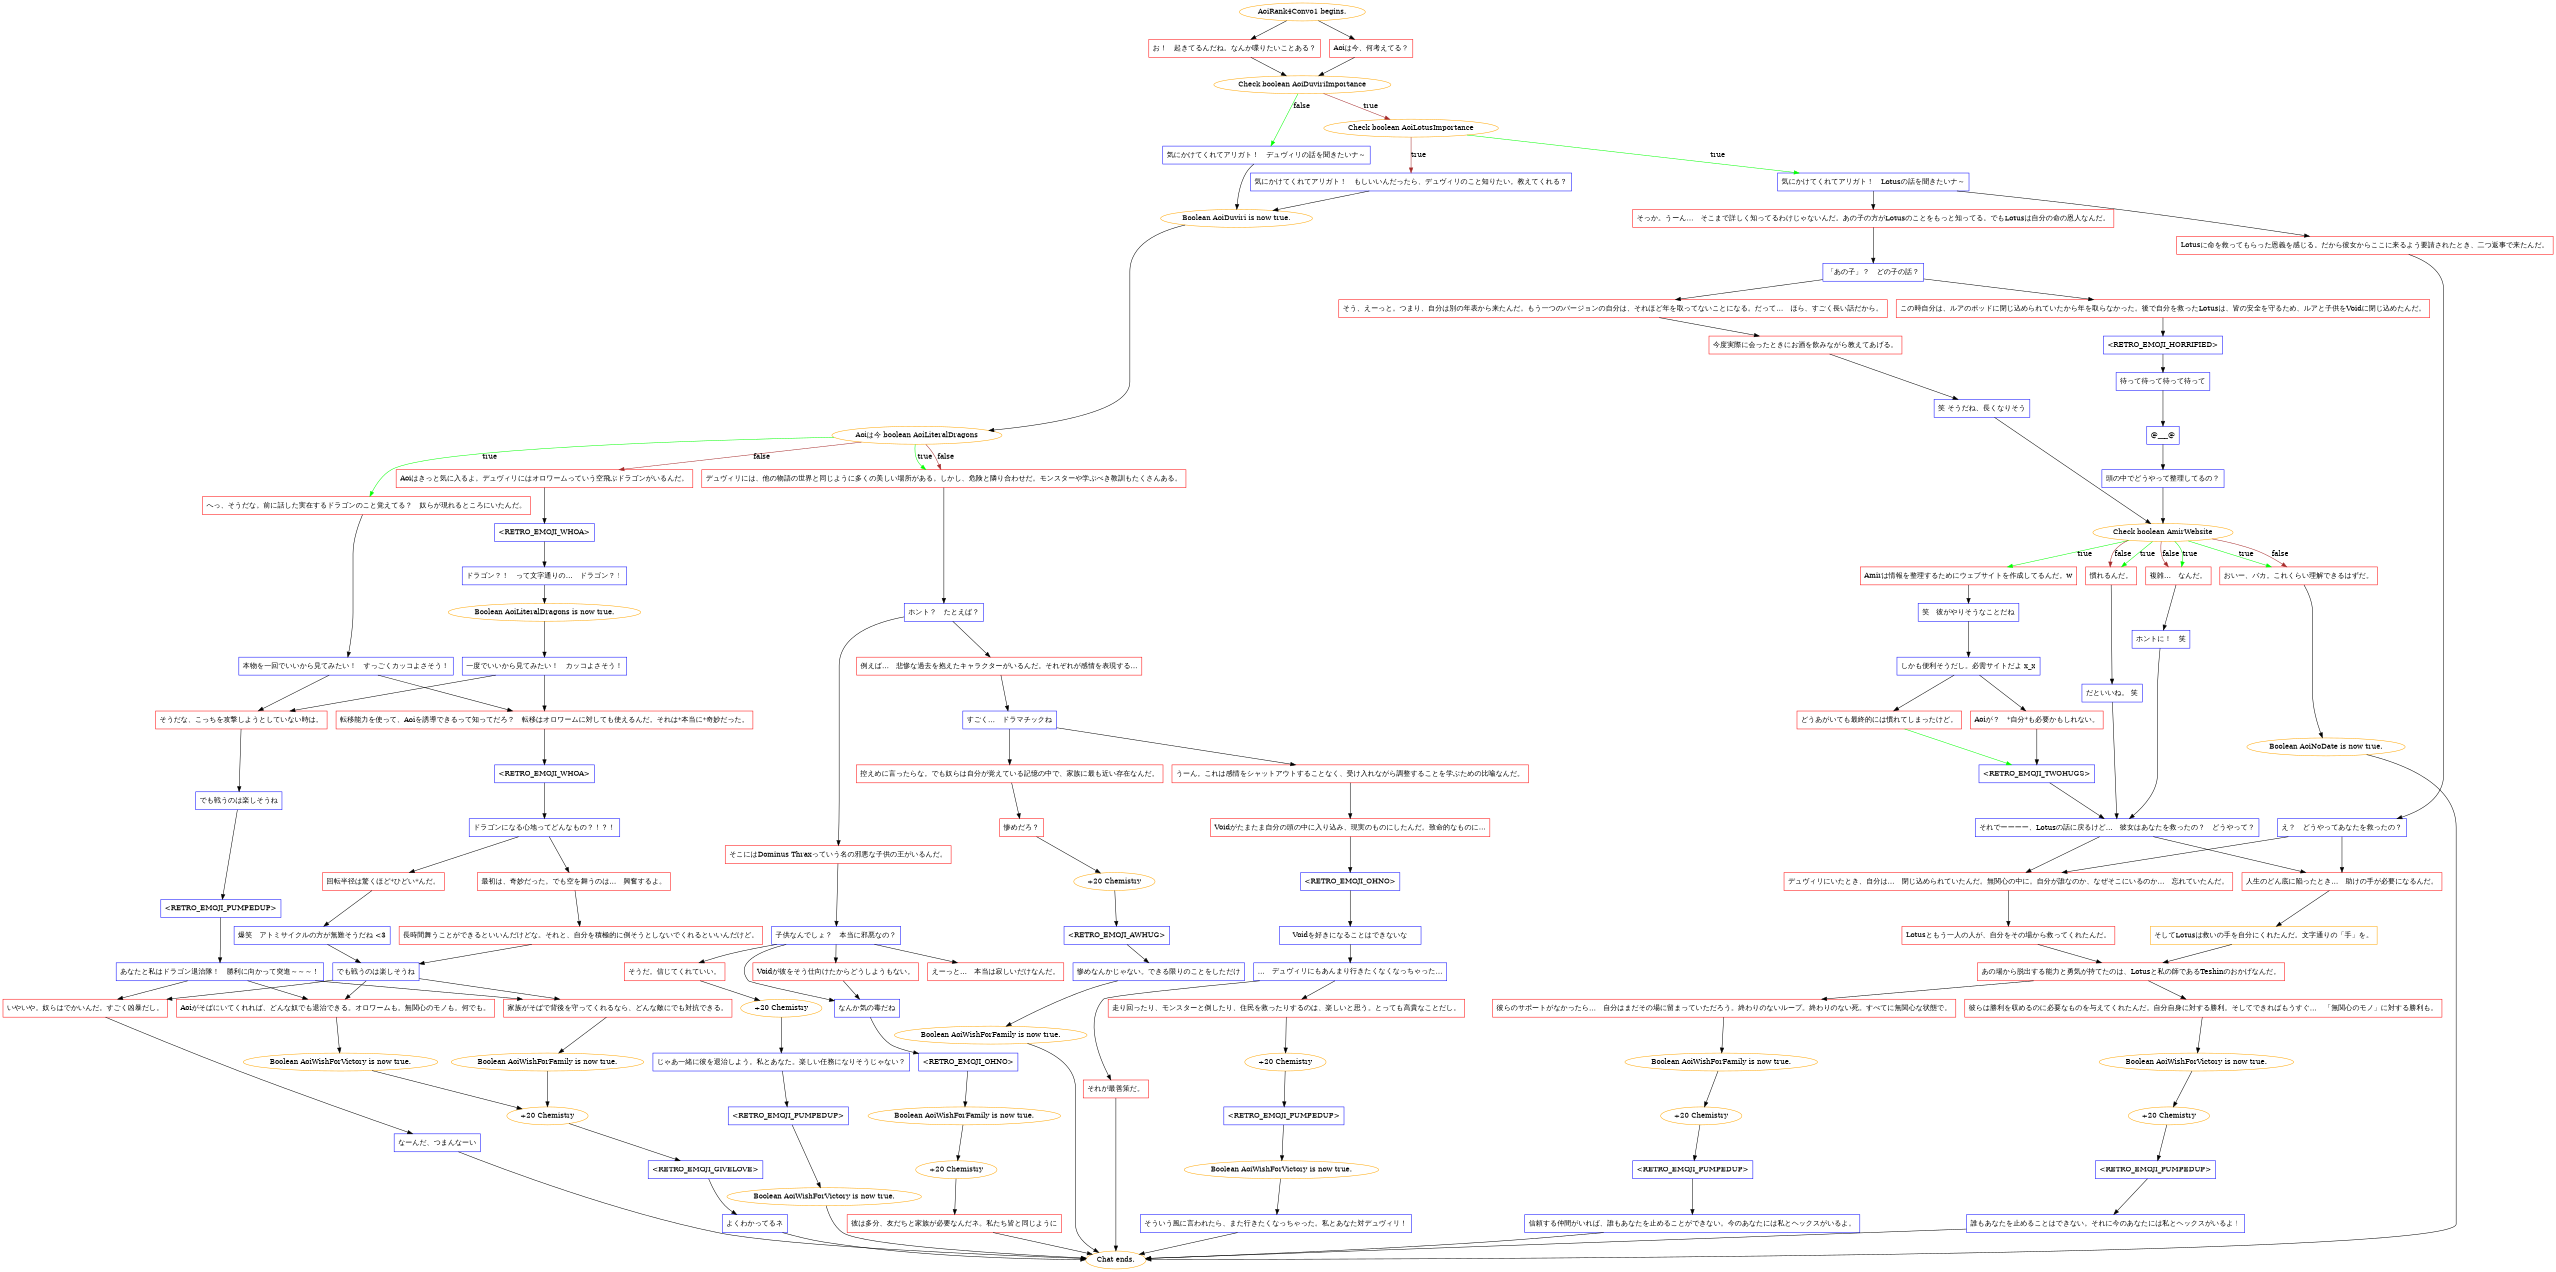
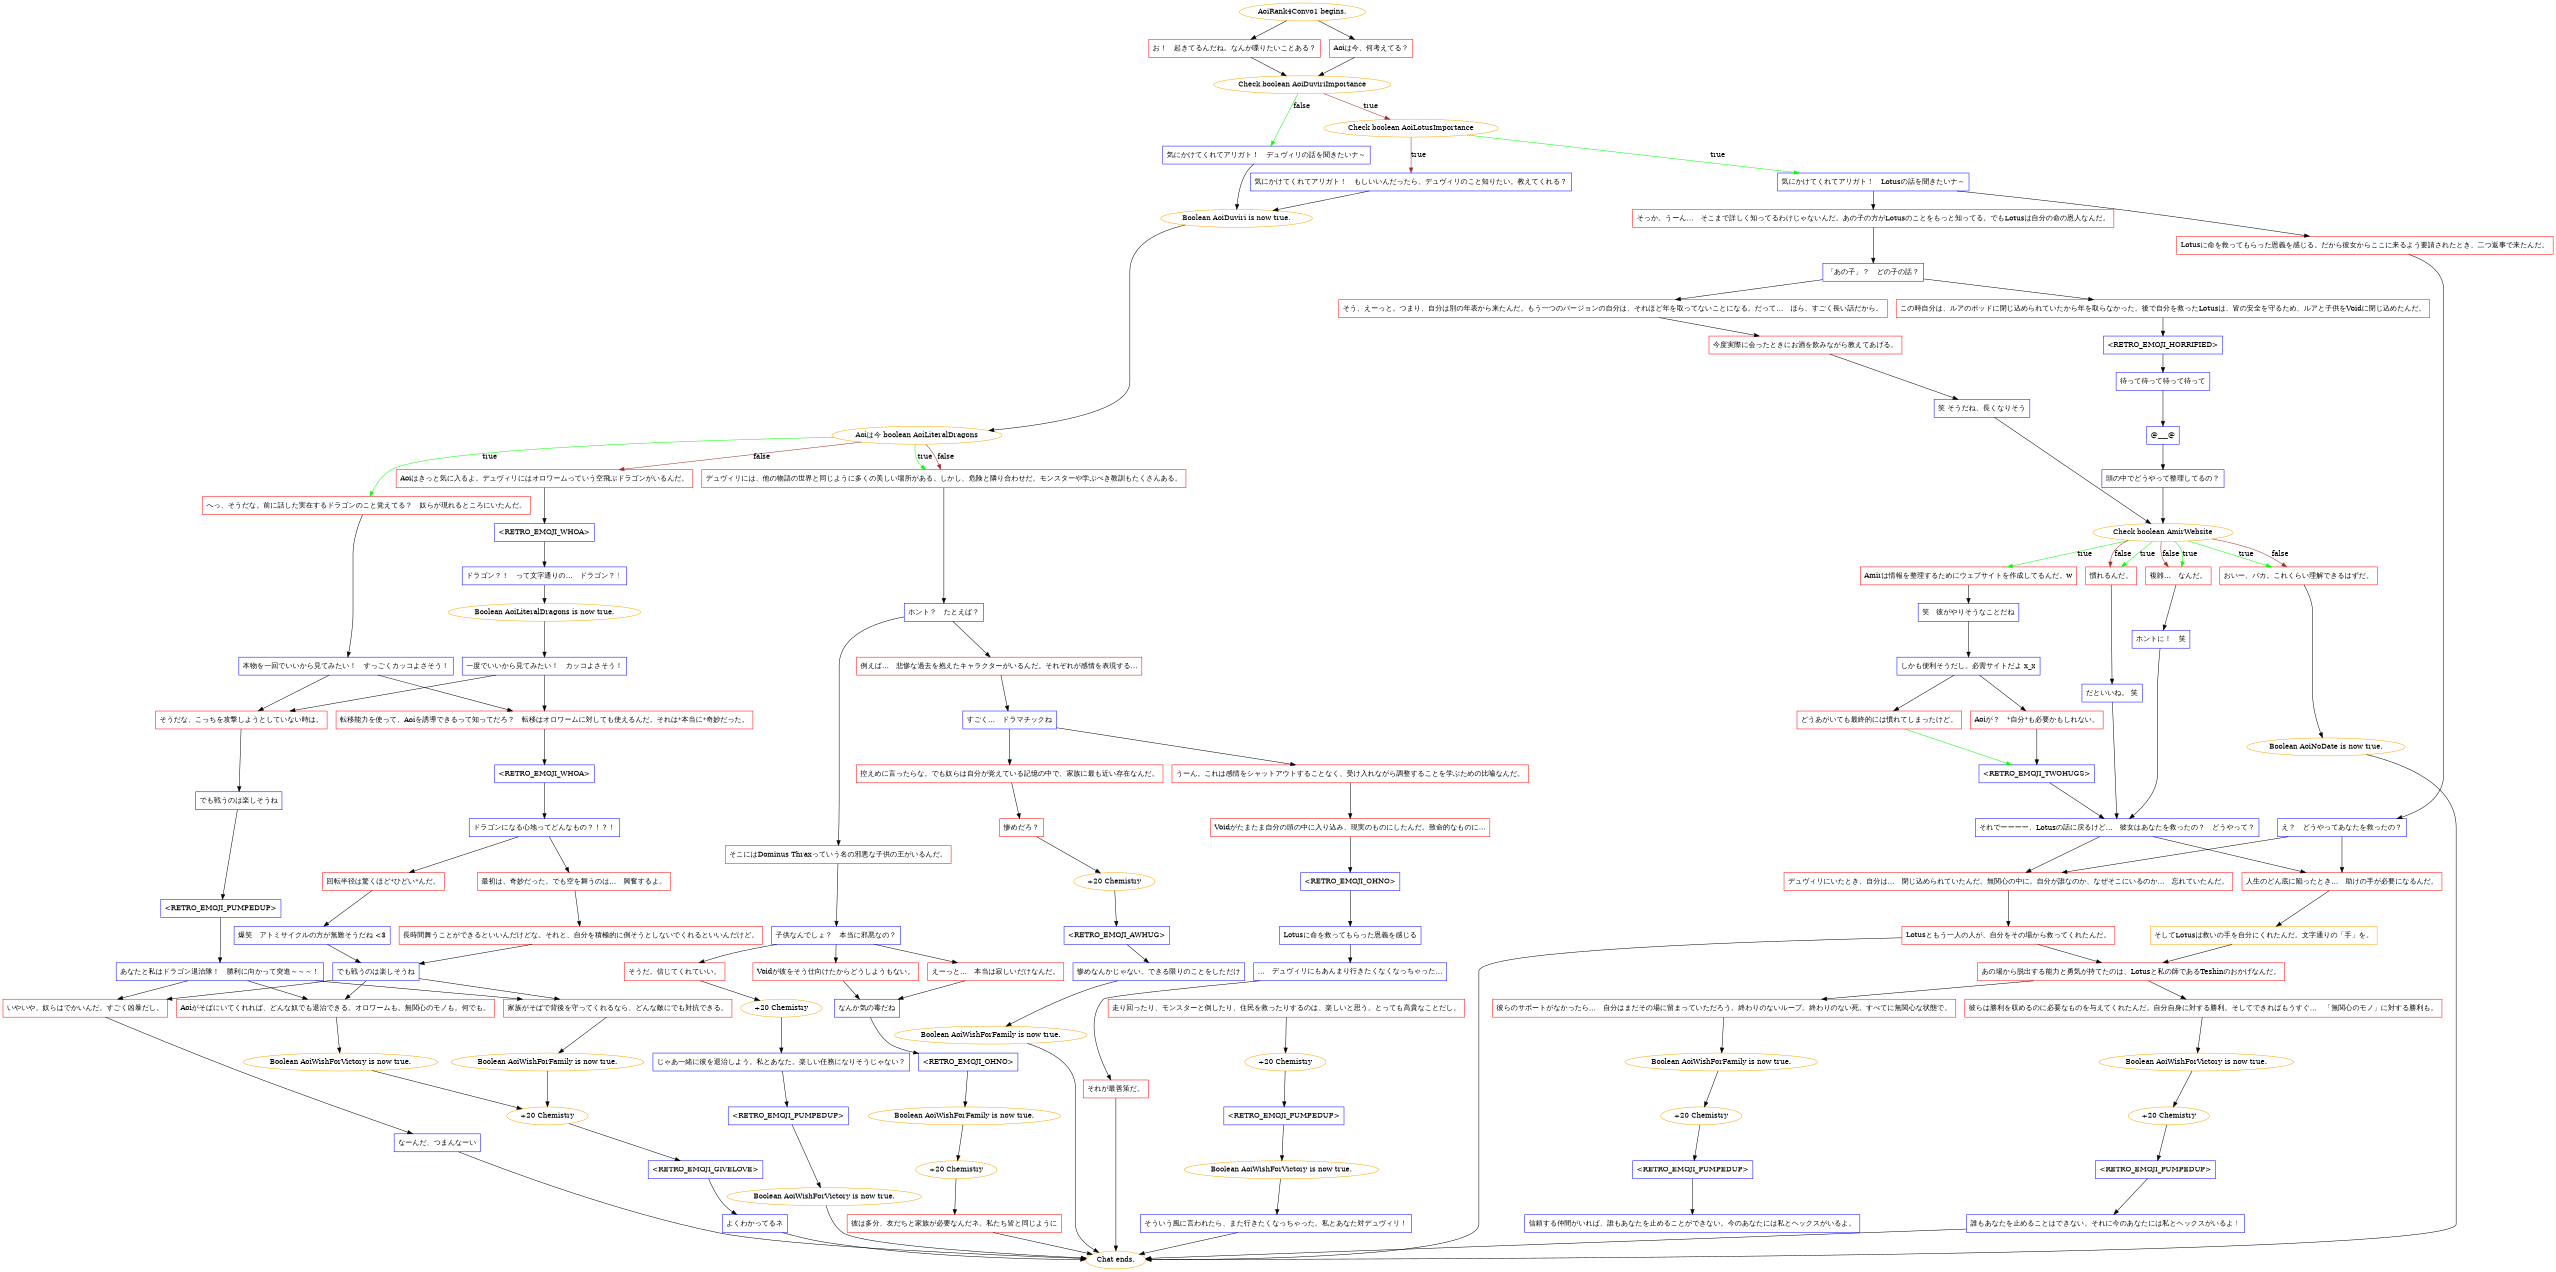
(1350, 935) -> (1350, 935)
(758, 984) -> (934, 989)
(1321, 989) -> none
(1445, 1245) -> (1479, 1052)
